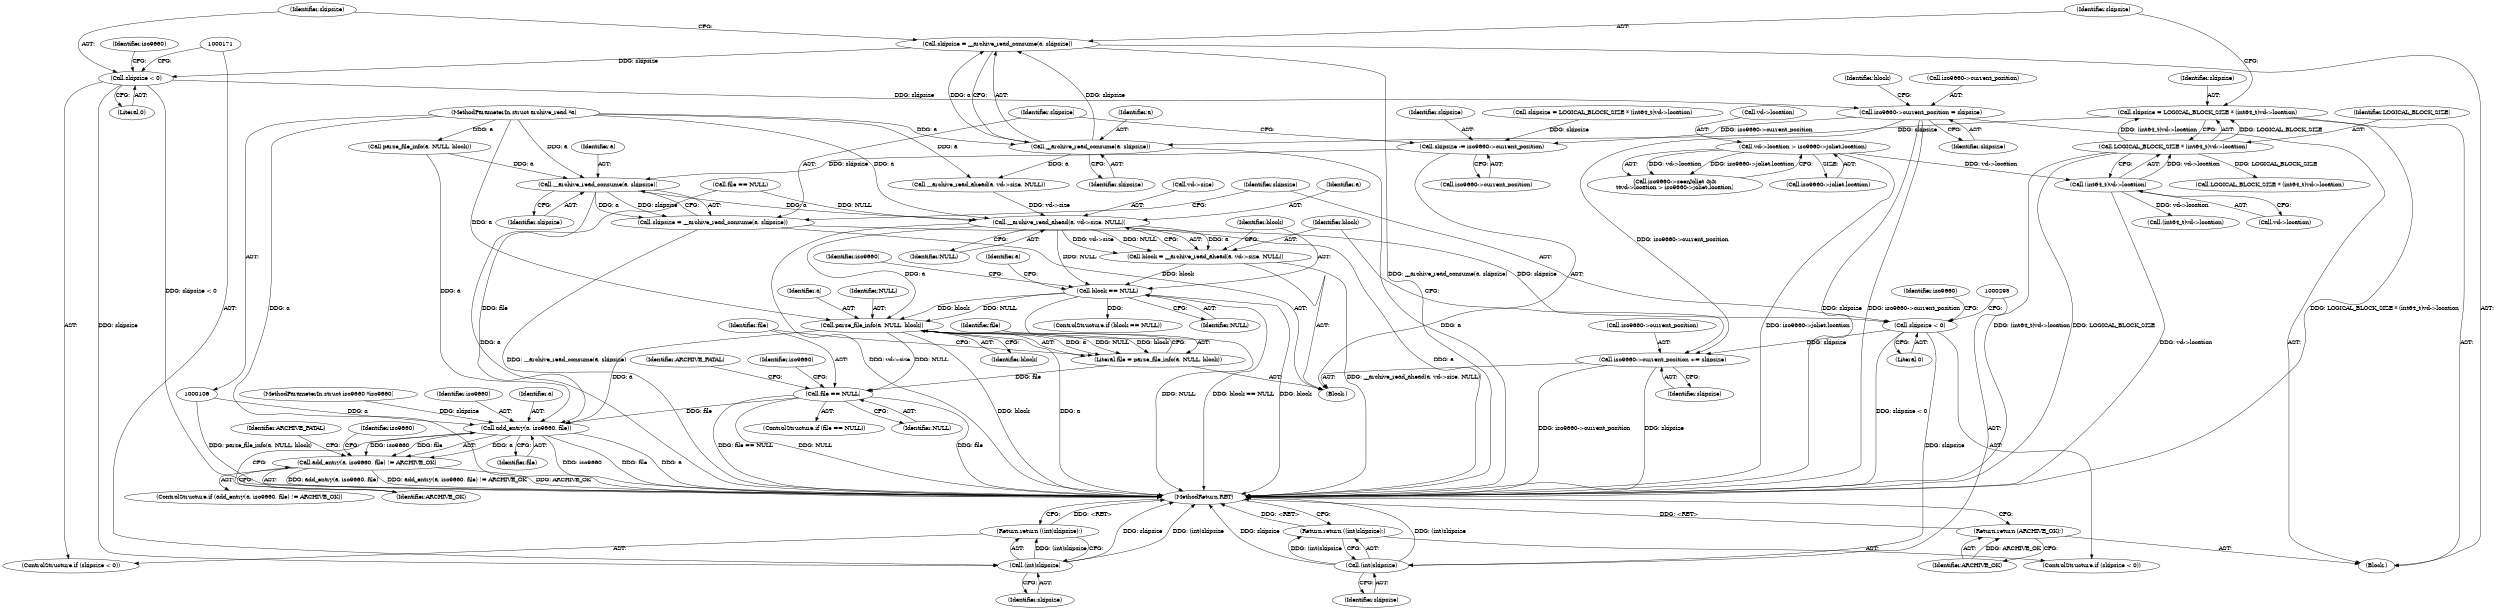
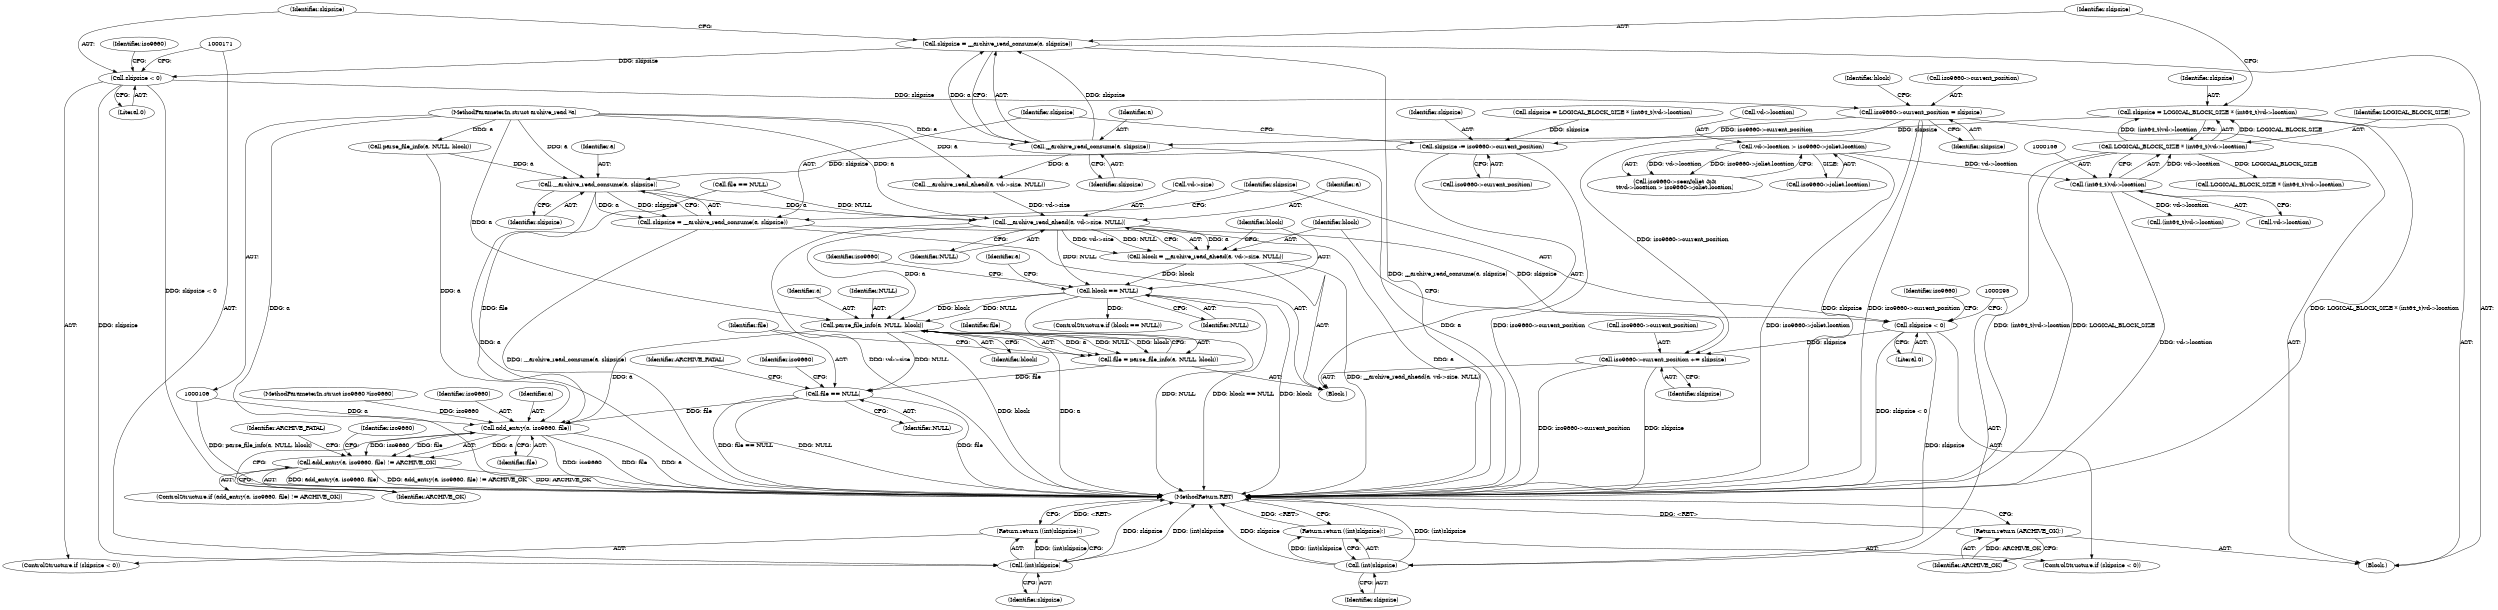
none -> (2045, 147)
(1158, 360) -> (1158, 360)
none -> (1519, 398)
(459, 411) -> (459, 411)
(814, 429) -> none
